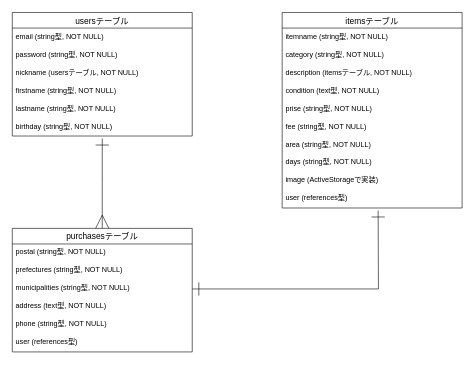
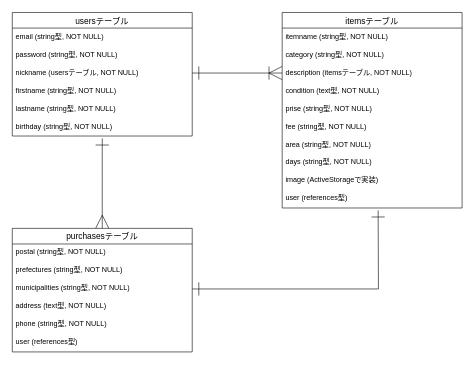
none -> (271, 73)
